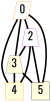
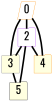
(30, 37) -> (27, 37)
(46, 46) -> none
(14, 64) -> (11, 64)
(14, 78) -> none
